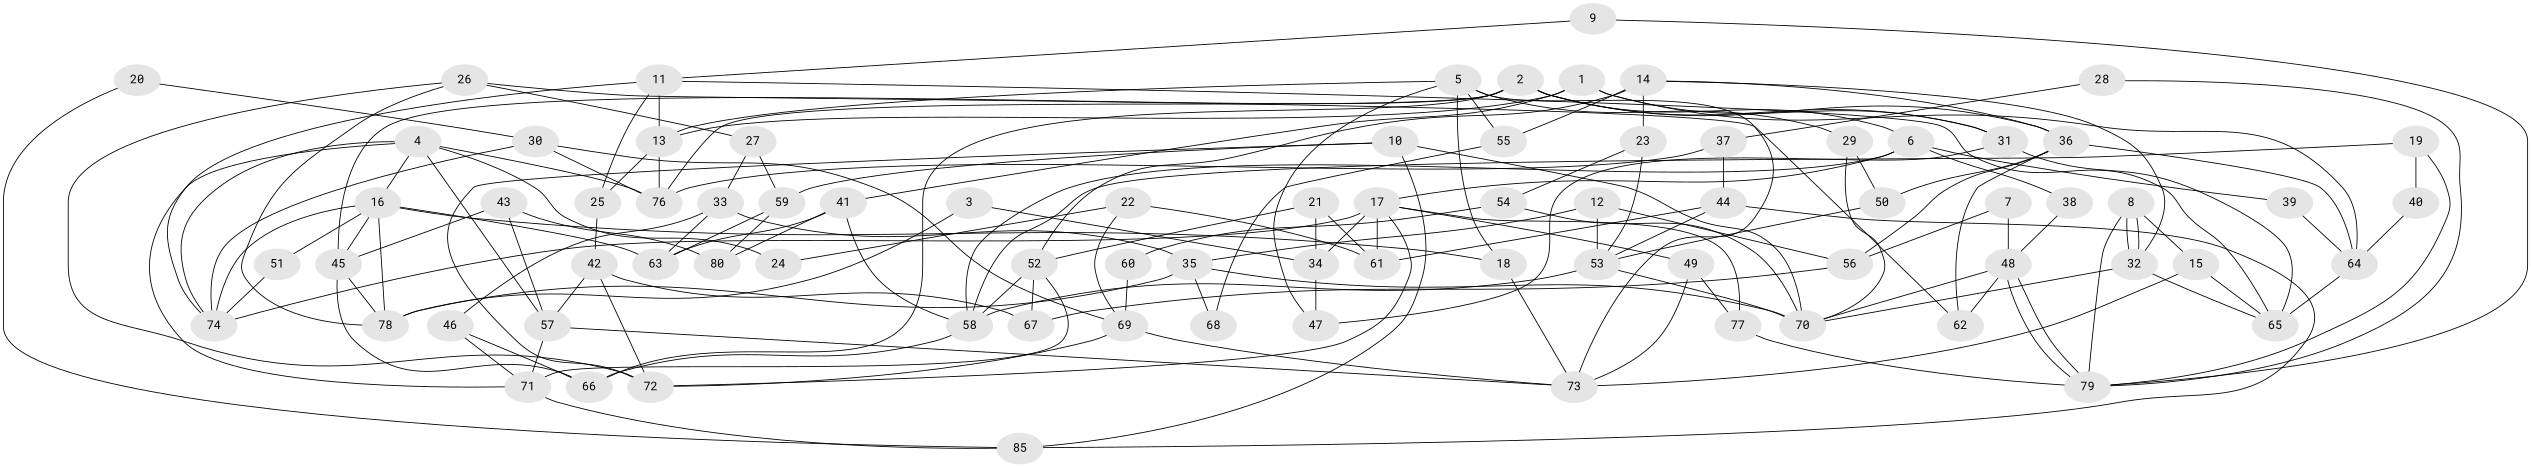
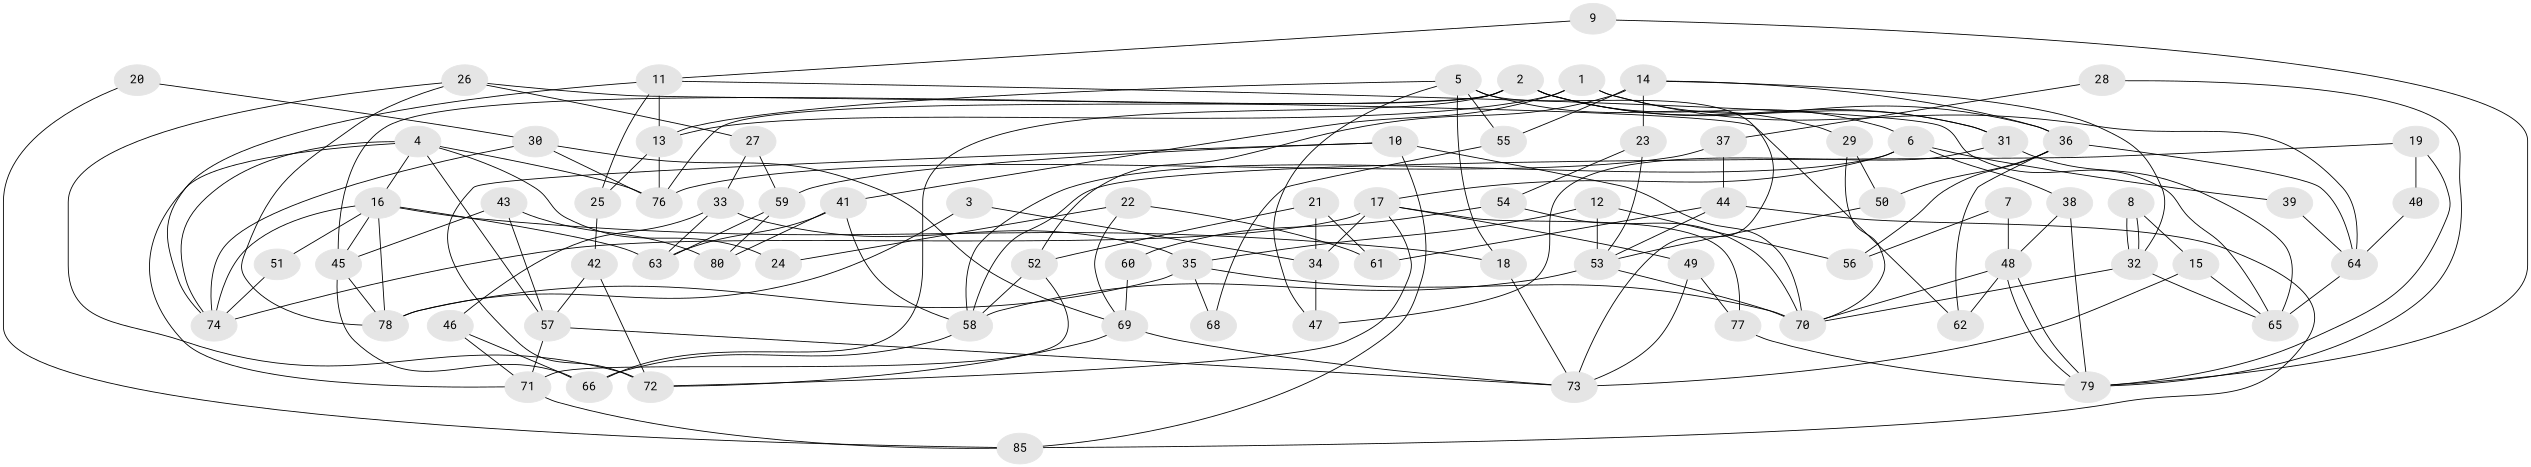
(1377, 233) -> none
(2097, 292) -> (2077, 295)
(1031, 326) -> none
